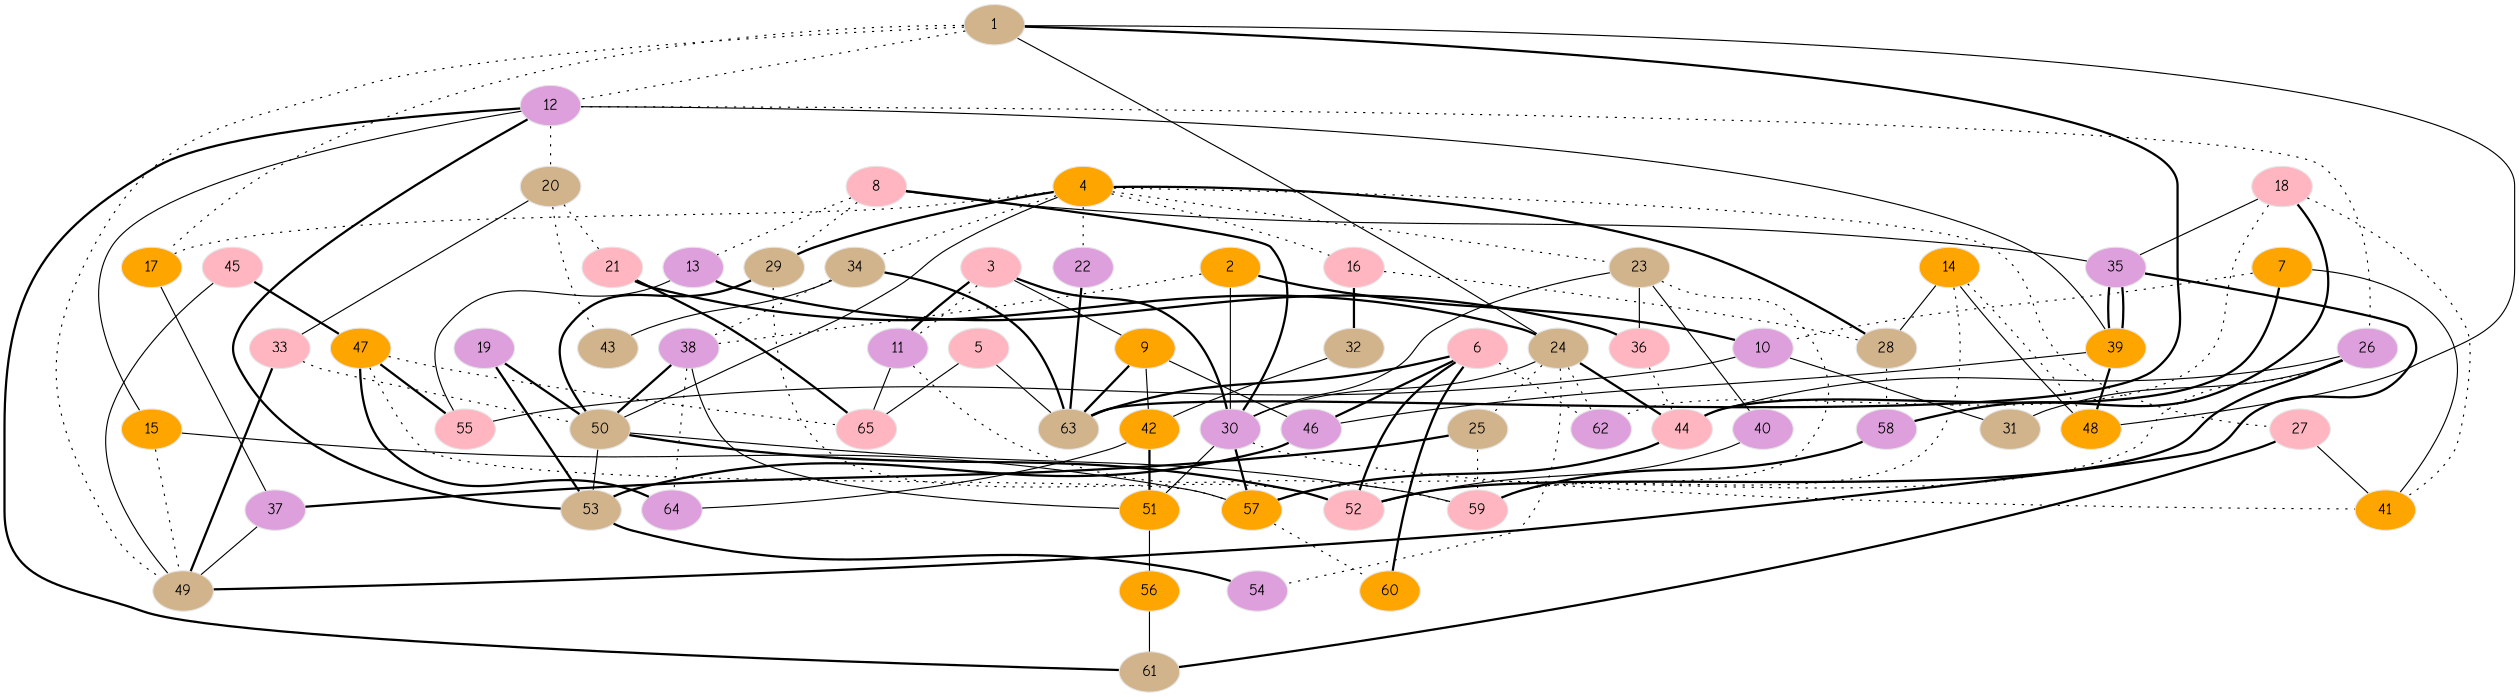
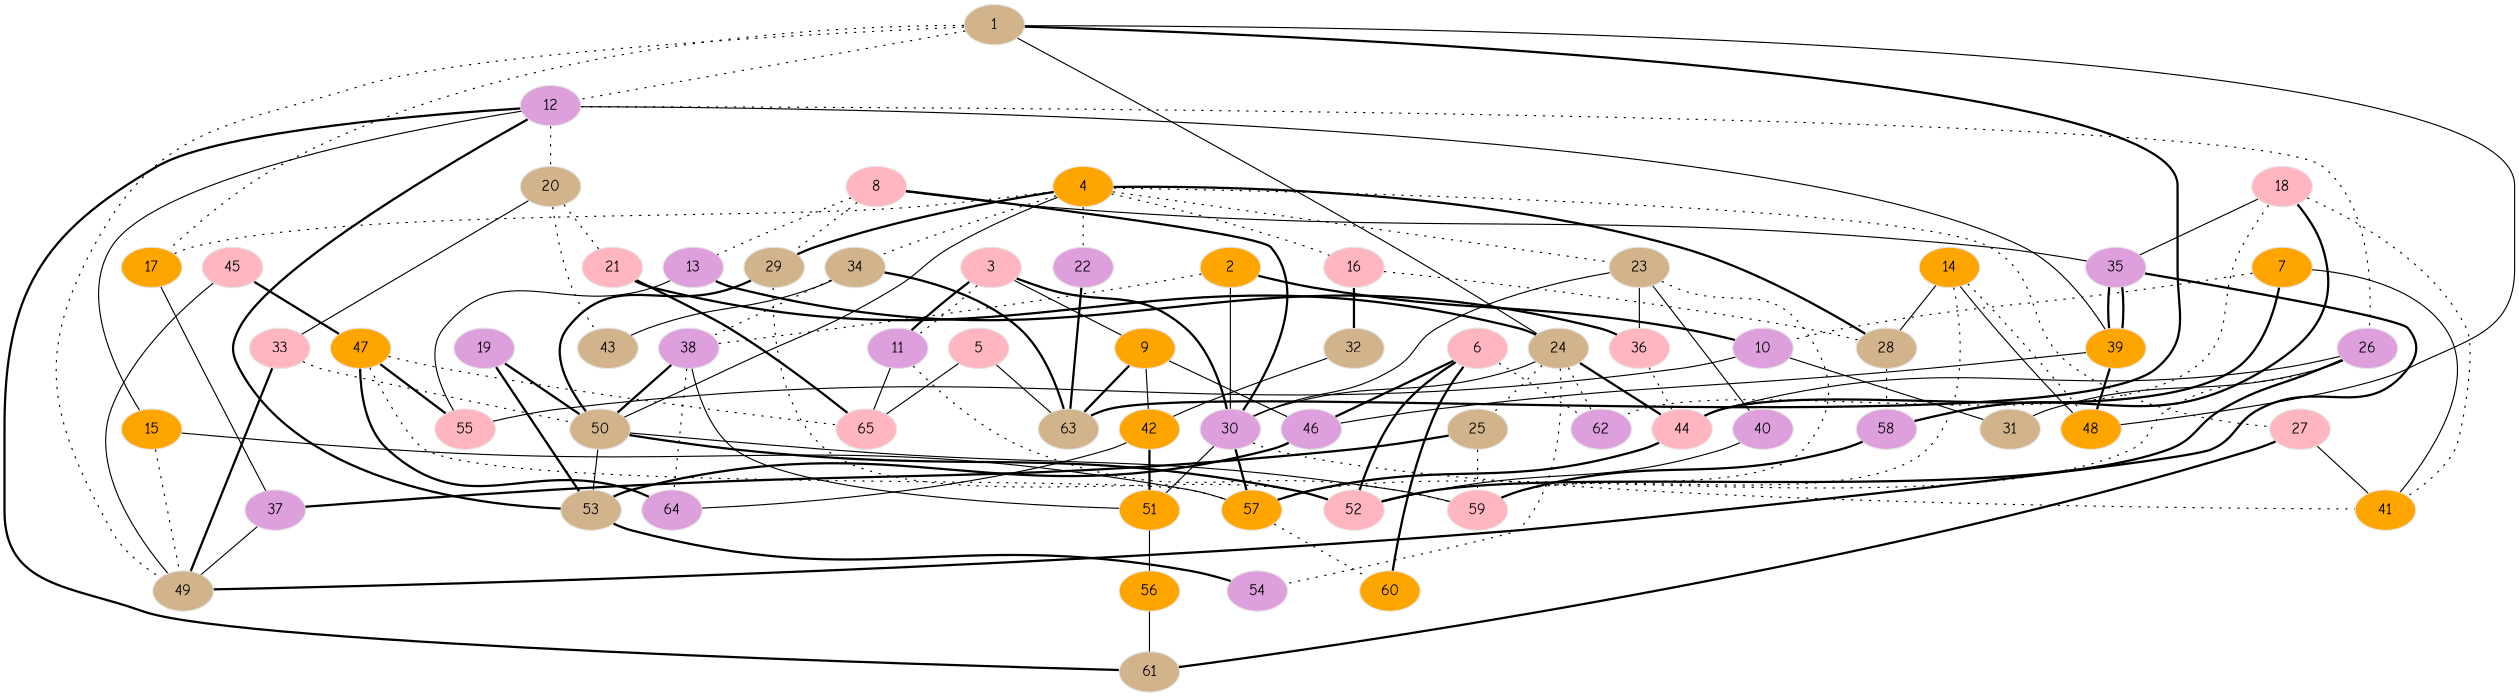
(1288, 381) -> none
